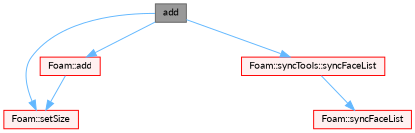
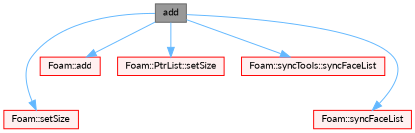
none -> (171, 66)
(58, 89) -> none
(334, 89) -> (319, 28)
